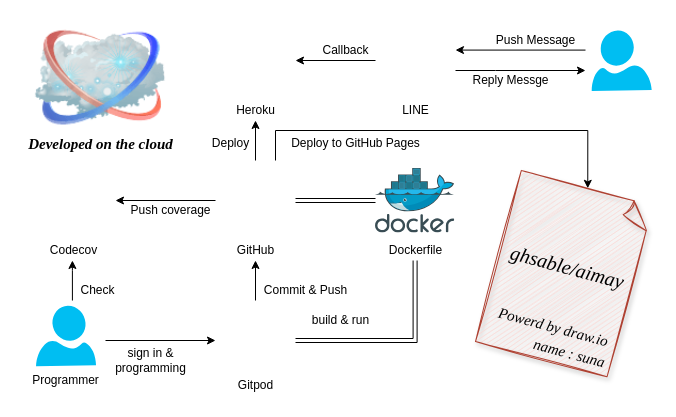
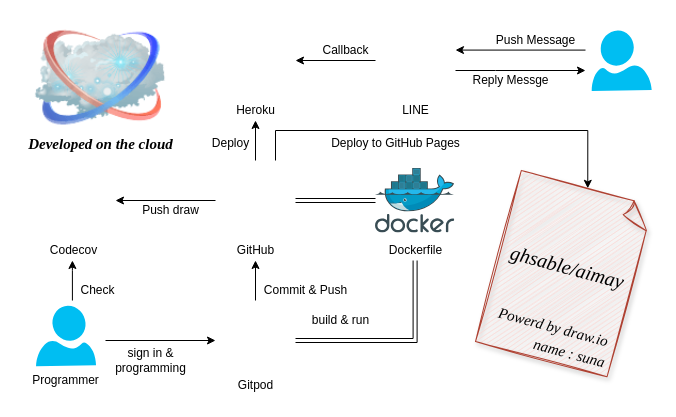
(356, 143) -> (396, 143)
(171, 211) -> (171, 211)
